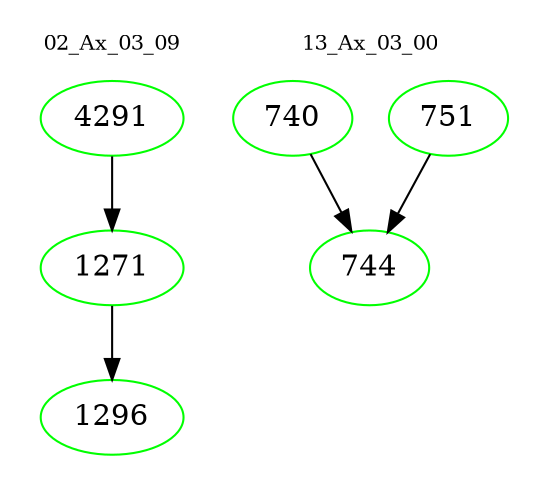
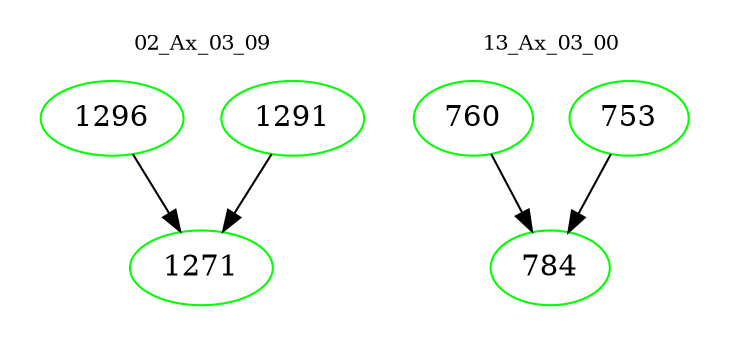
(112, 118) -> (293, 118)
(293, 118) -> (473, 118)
(448, 118) -> (629, 118)
(370, 268) -> (550, 268)
(112, 332) -> (151, 184)
